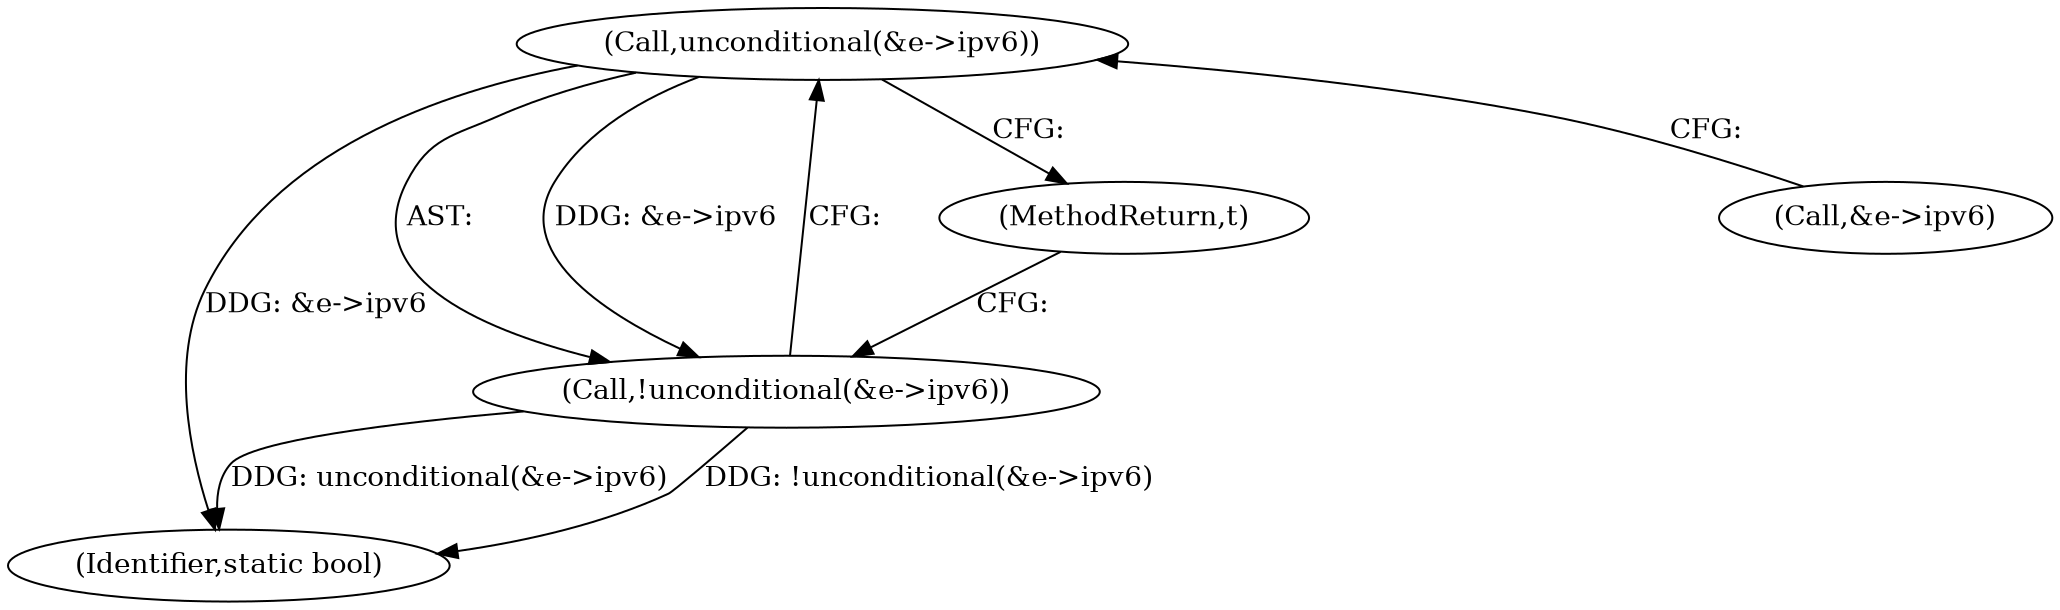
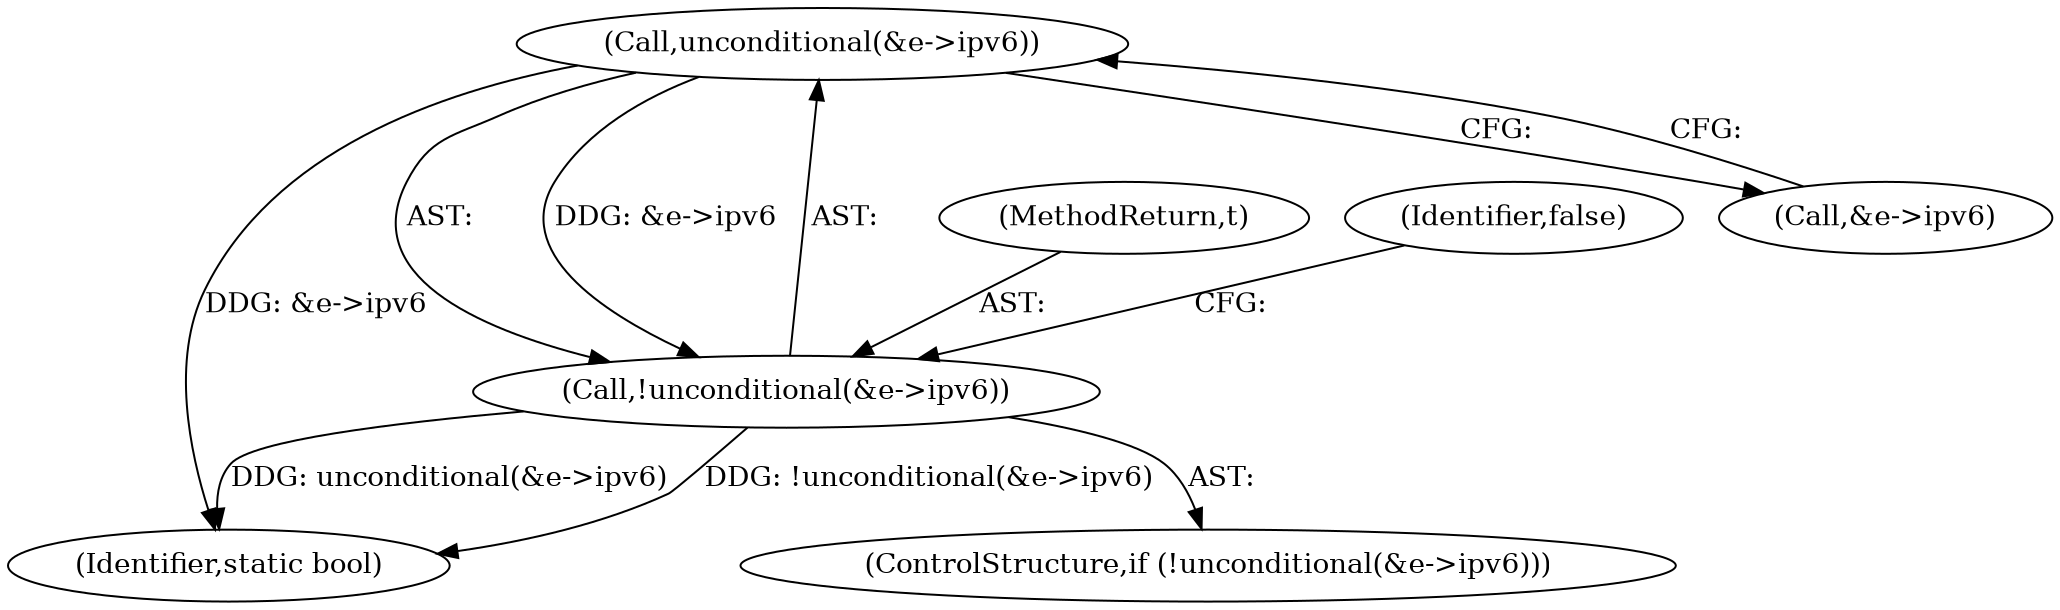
(966, 127) -> (1375, 129)
(849, 218) -> (849, 218)
none -> (1514, 218)
(1017, 305) -> (1017, 305)
none -> (1208, 566)
